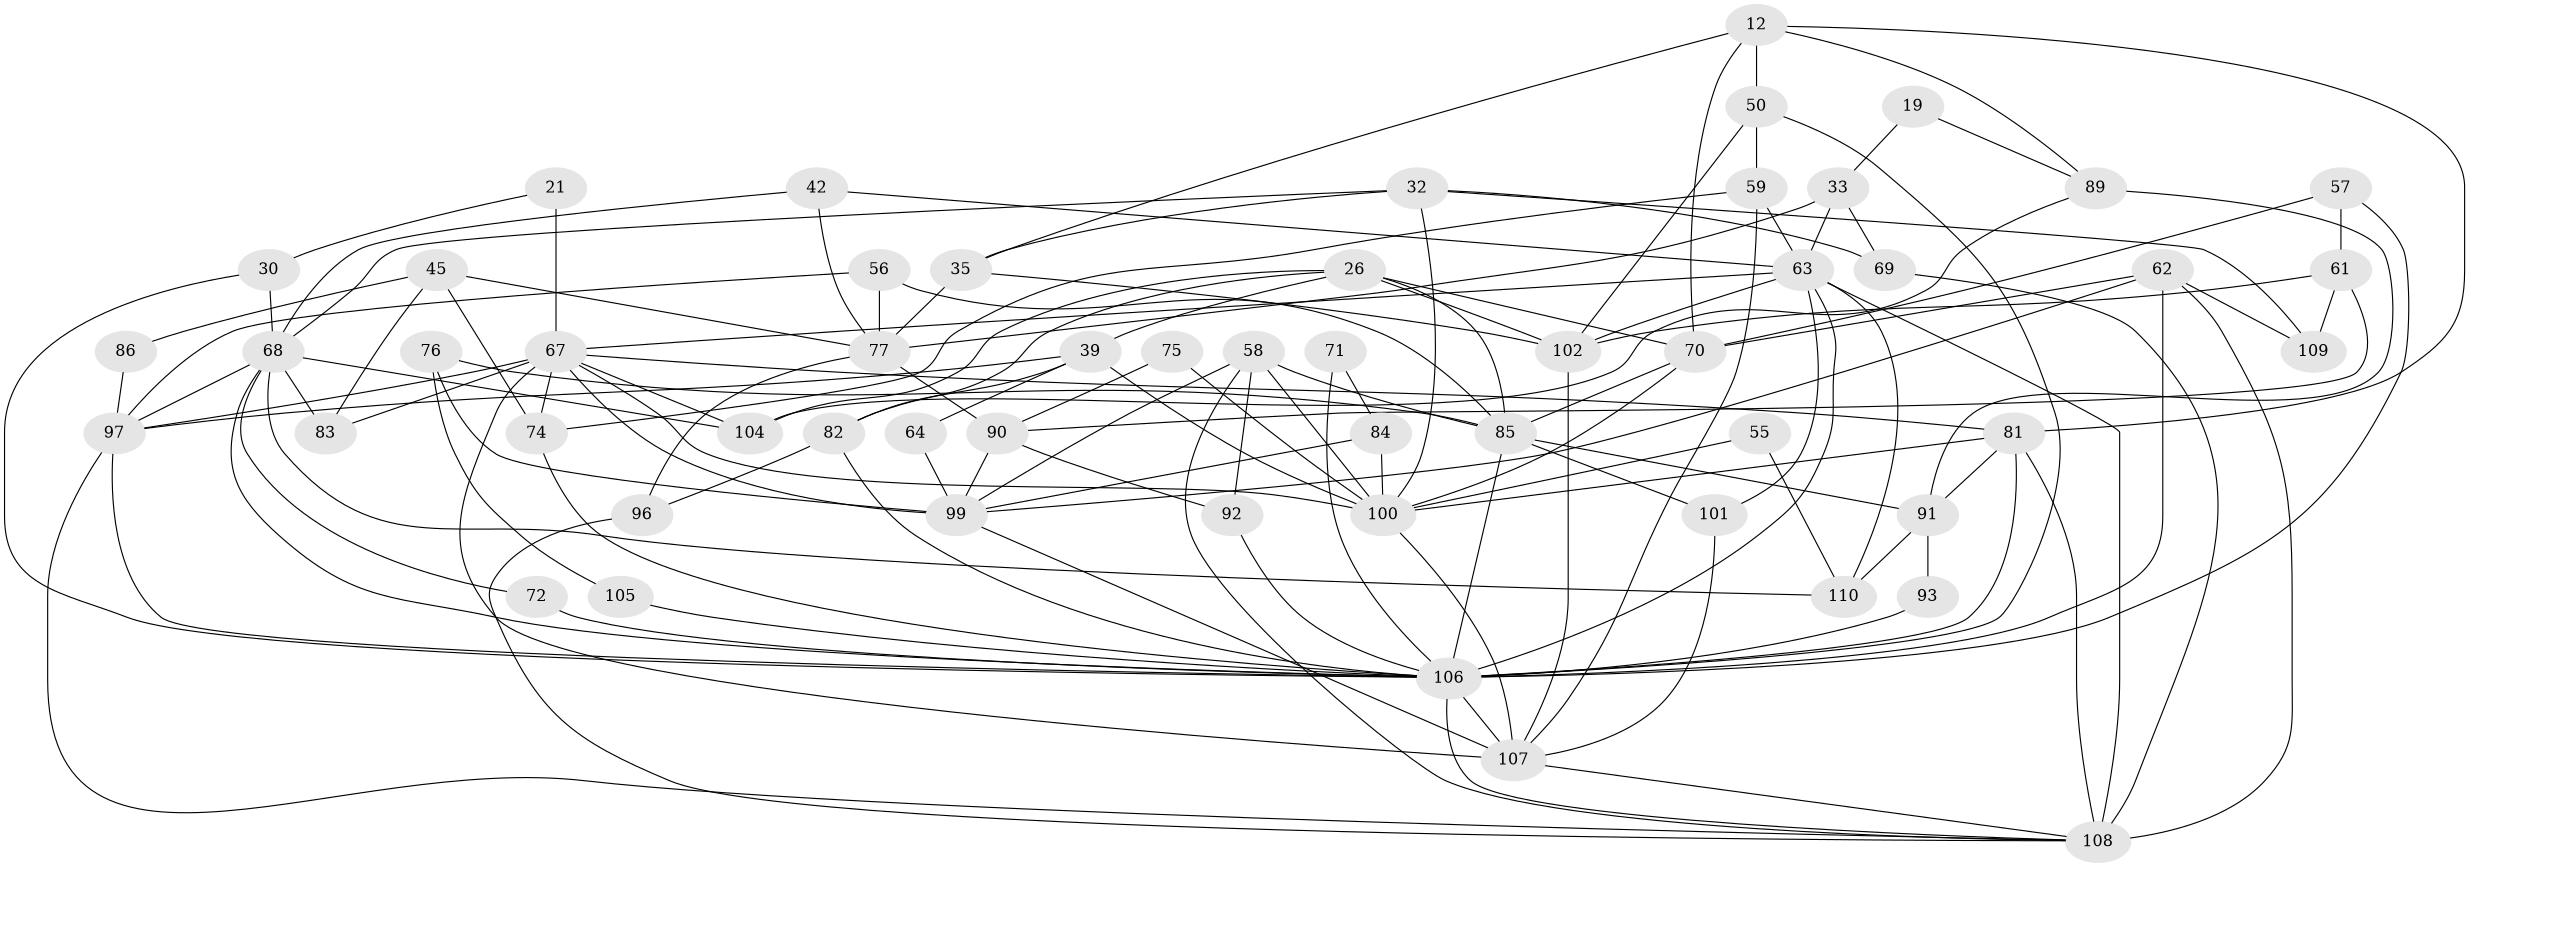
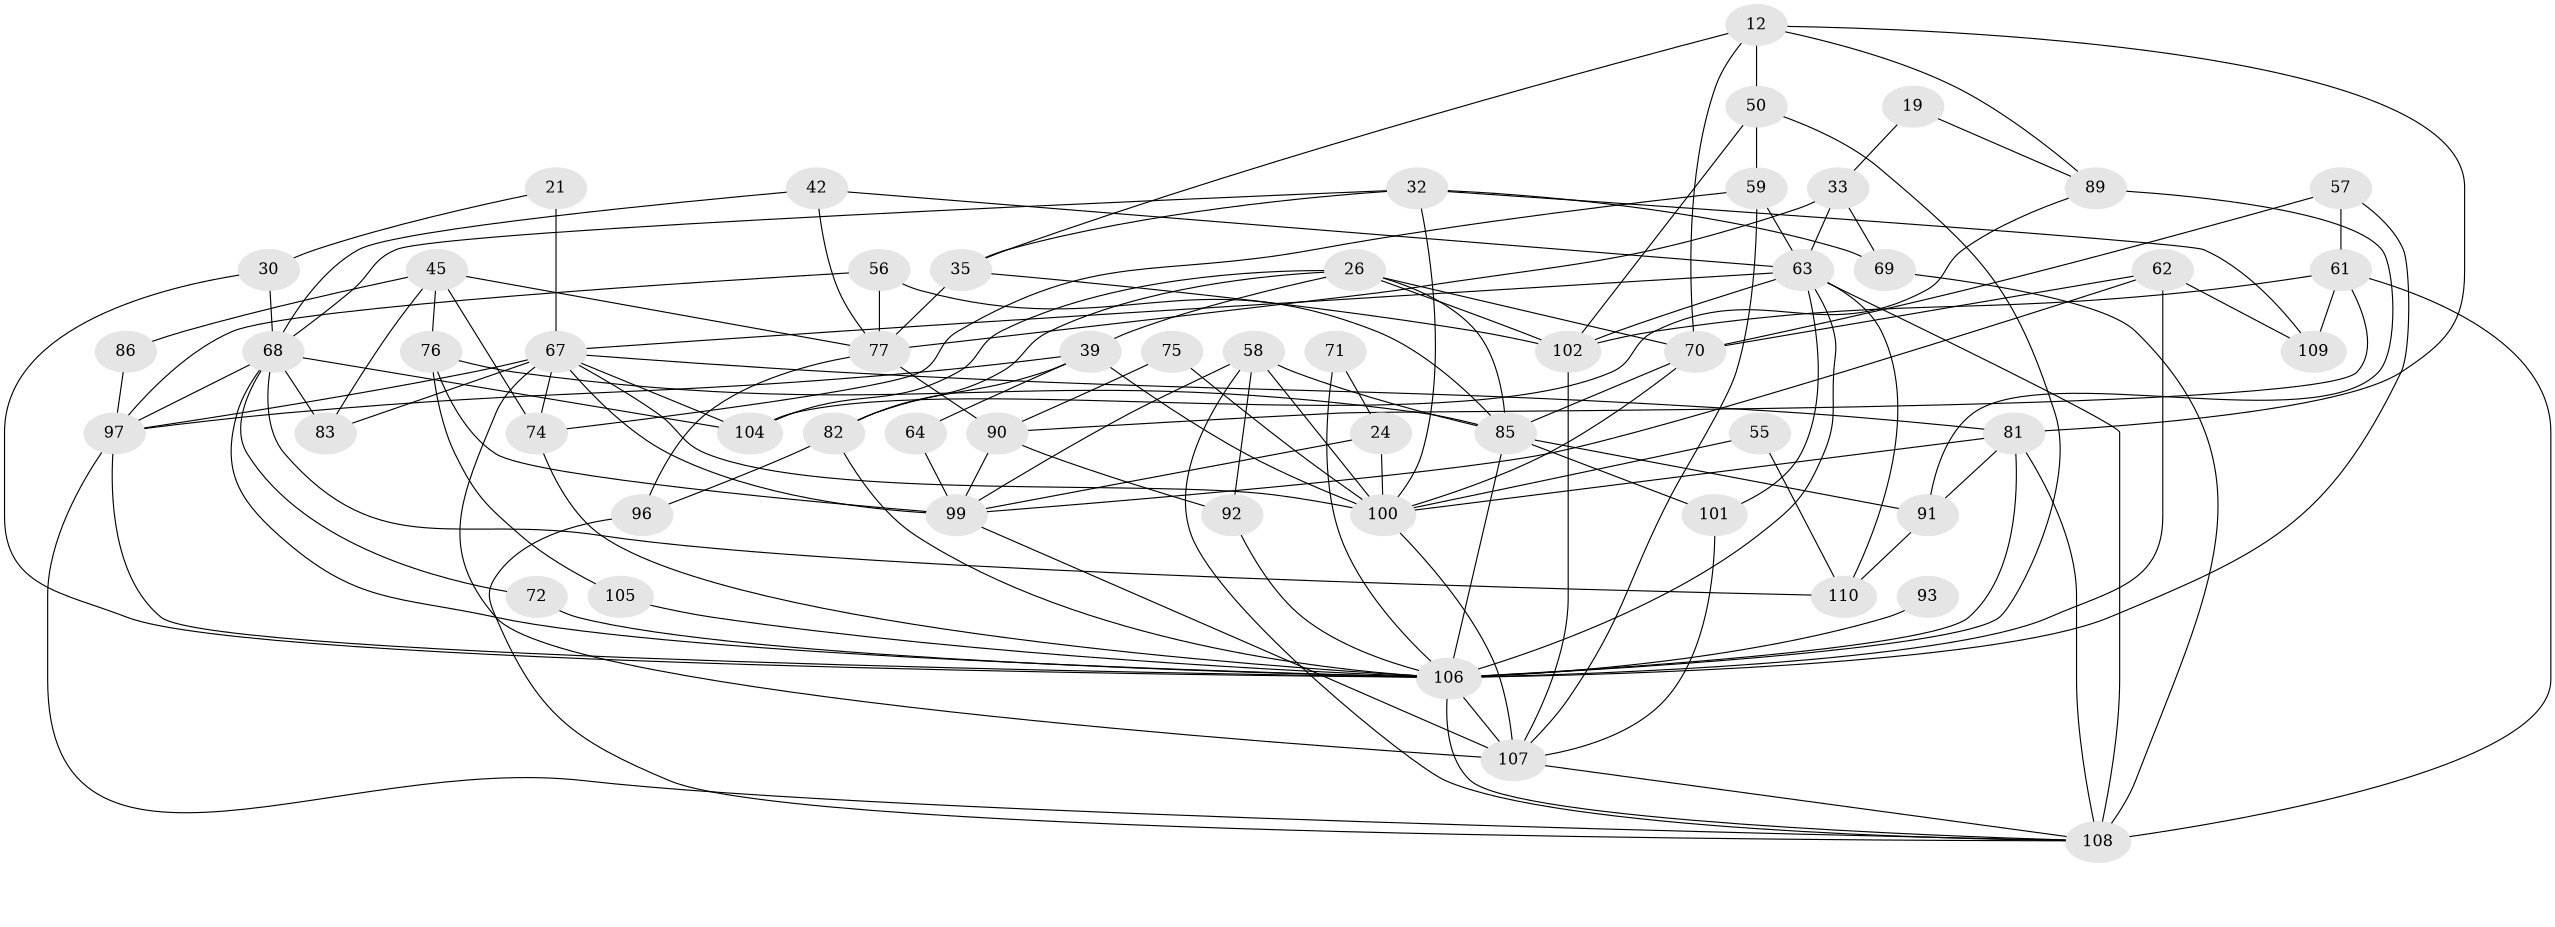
none -> (434, 311)
(1381, 433) -> (1381, 433)
(1928, 556) -> none
(2292, 597) -> (2551, 662)
